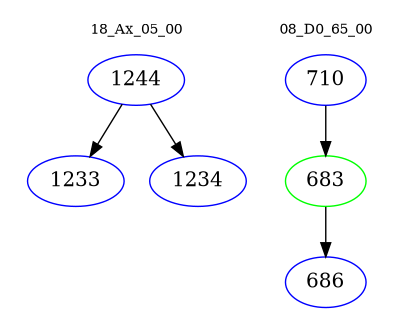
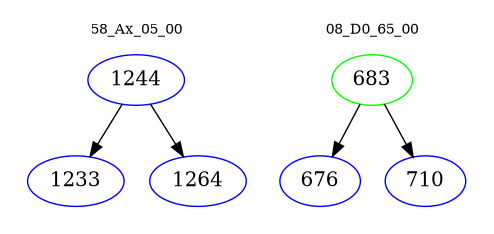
(137, 30) -> (137, 30)
(326, 124) -> (395, 124)
(198, 181) -> (198, 181)
(326, 282) -> (320, 181)
